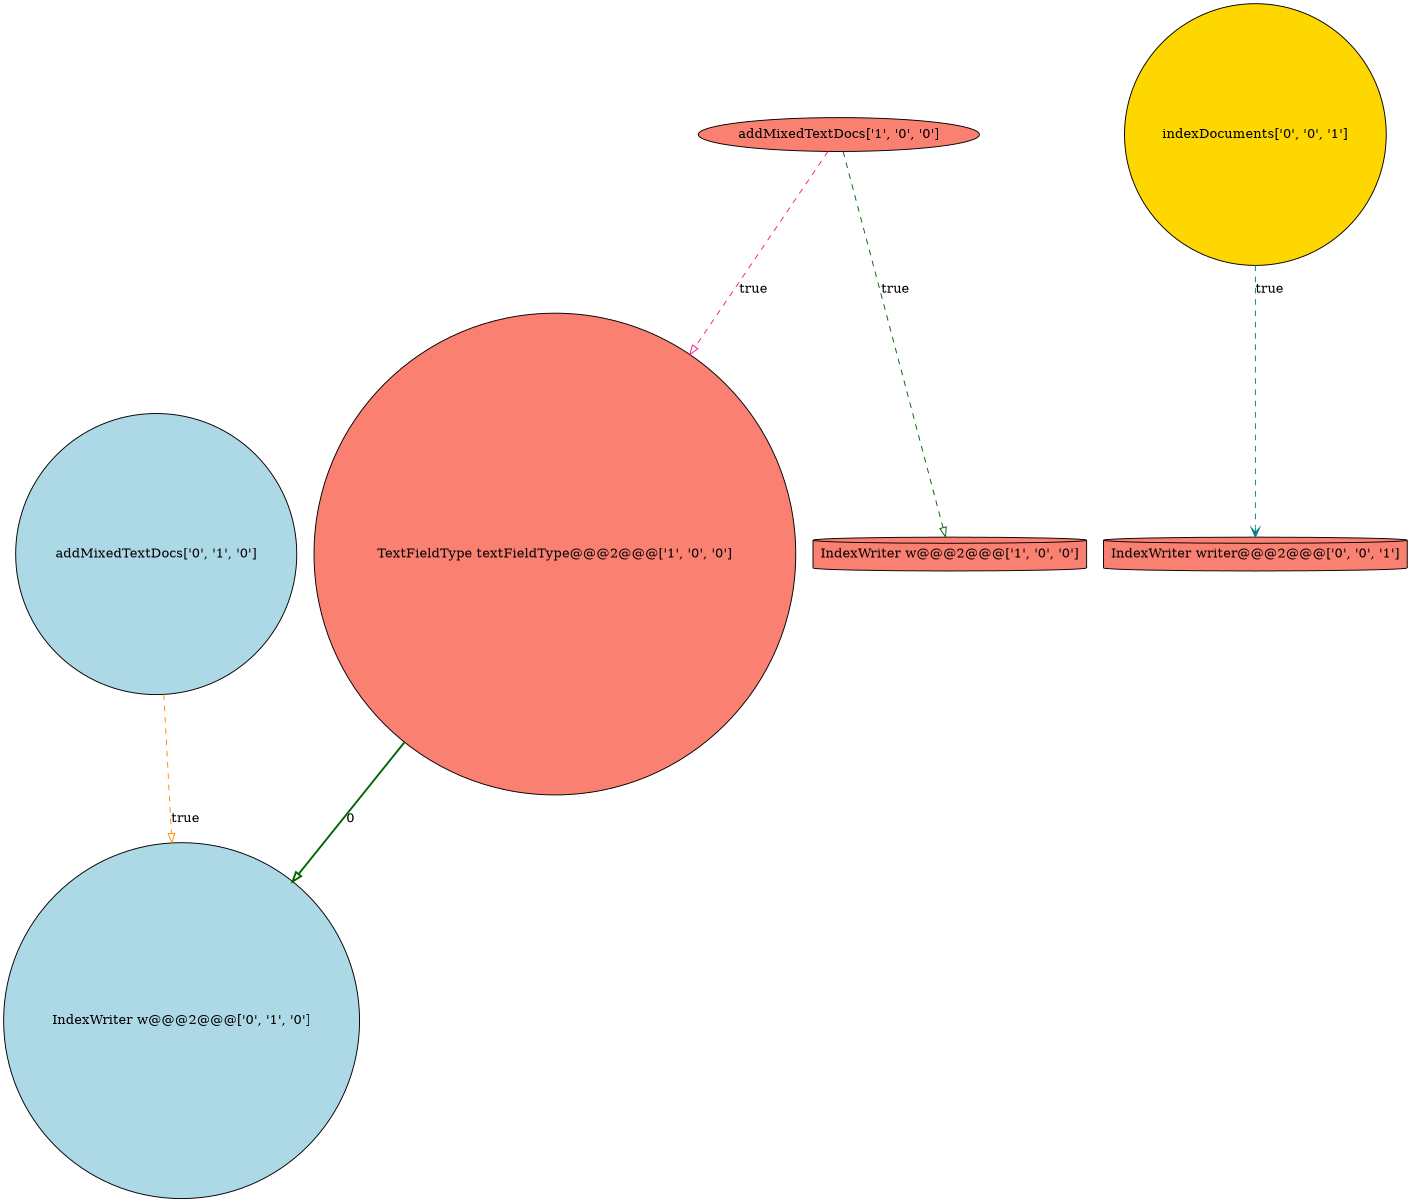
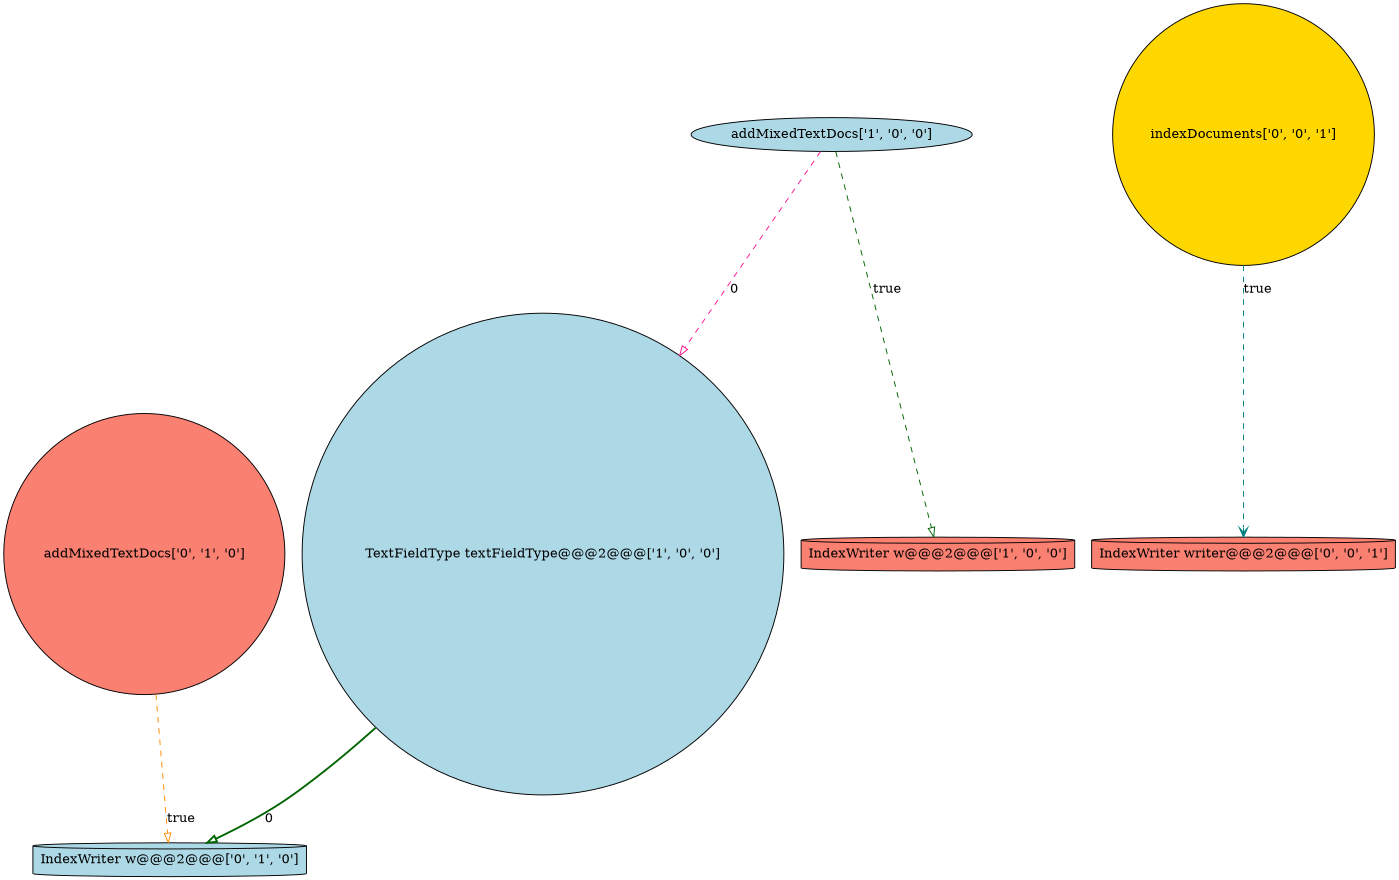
(839, 135) -> (832, 135)
(754, 289) -> (735, 289)
(156, 554) -> (144, 554)
(555, 554) -> (543, 554)
(182, 1021) -> (170, 860)
